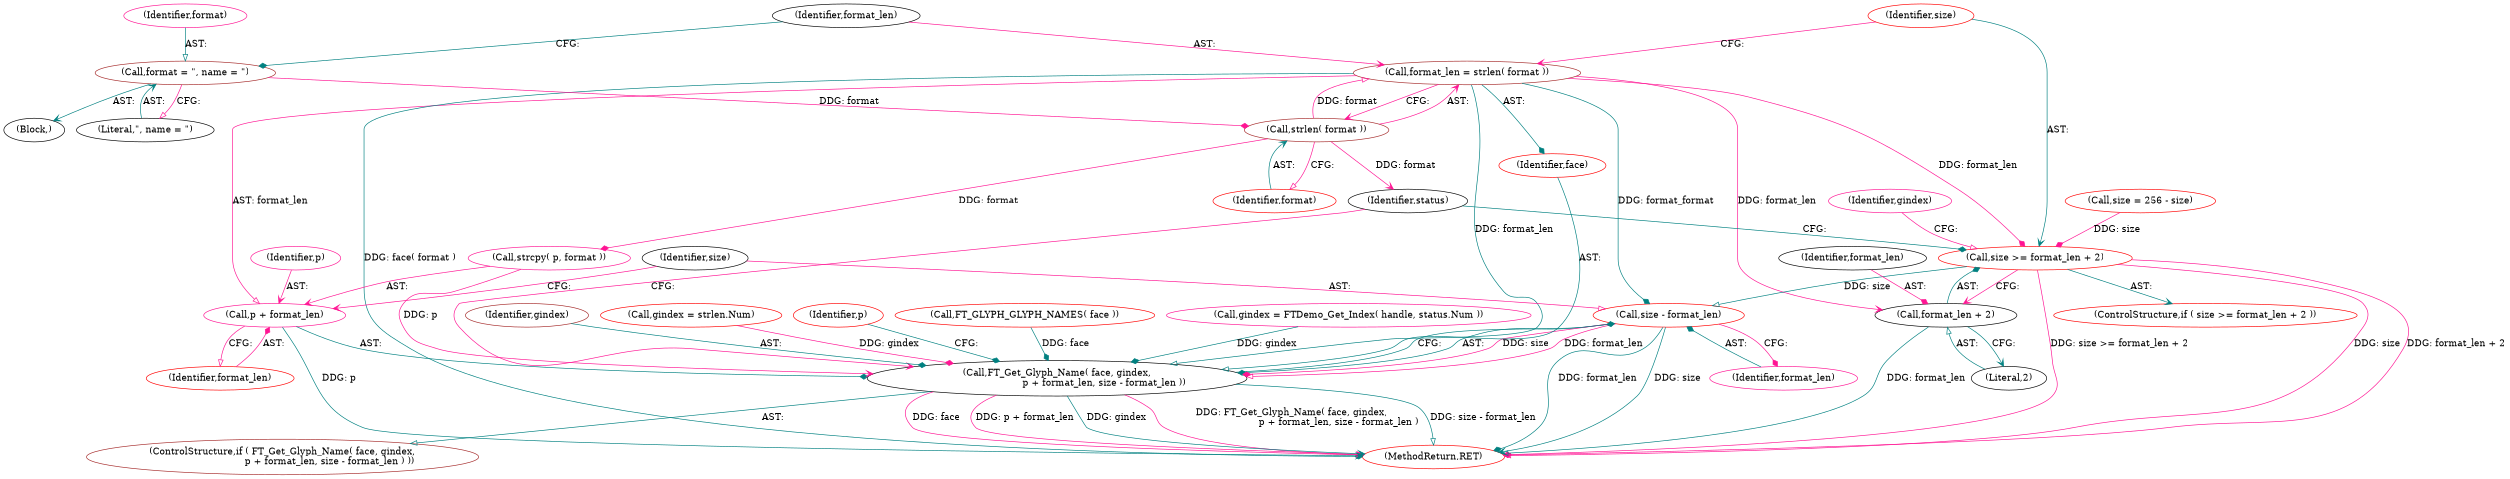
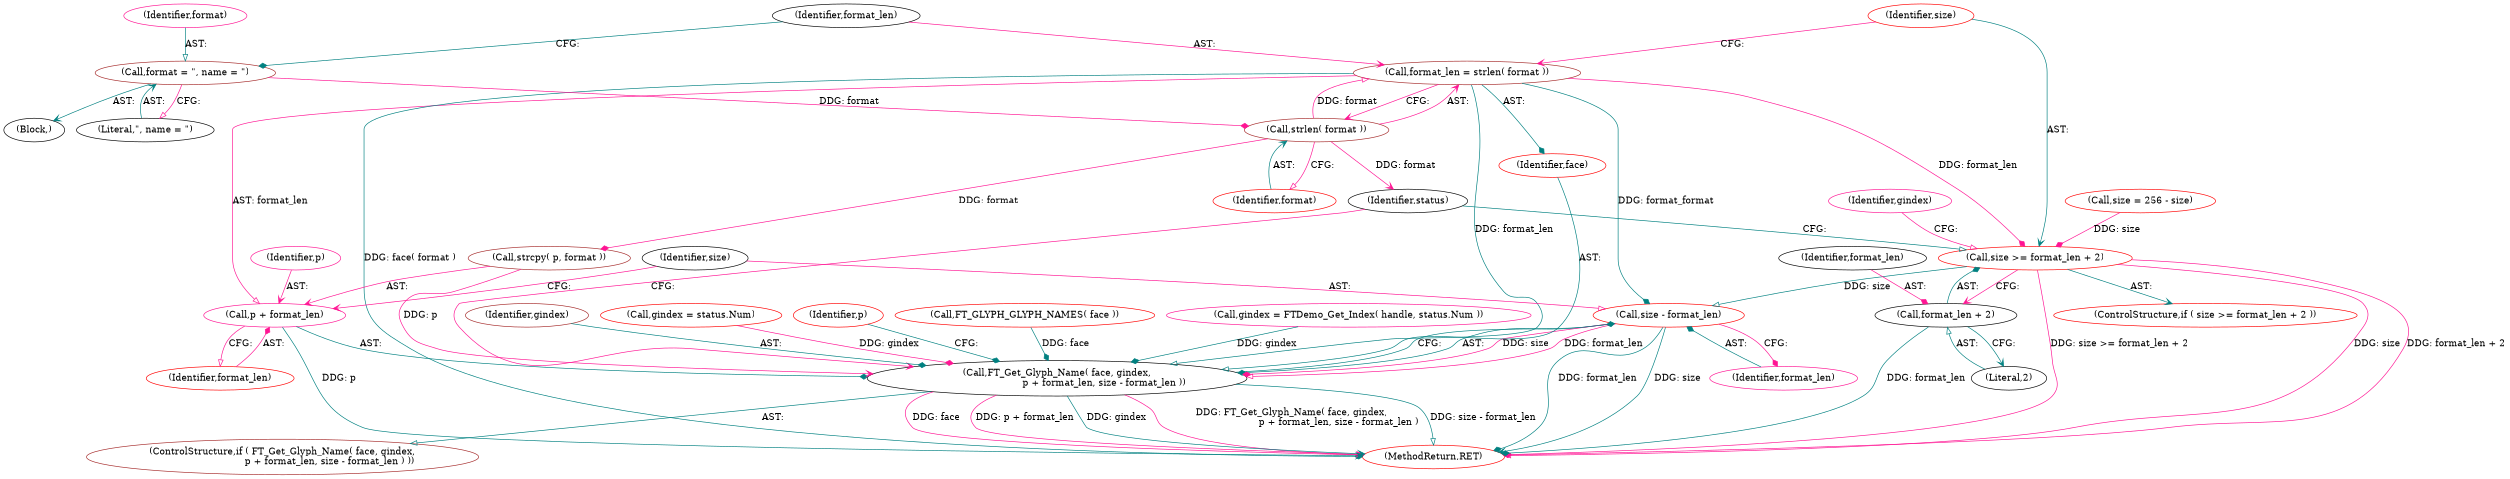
(1738, 182) -> none
(1711, 226) -> (1711, 226)
(549, 258) -> (549, 258)
(691, 315) -> (691, 315)
(1736, 431) -> (1736, 431)
